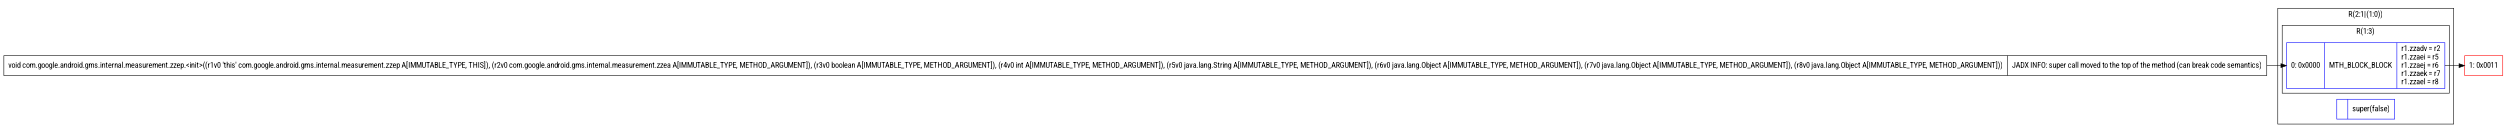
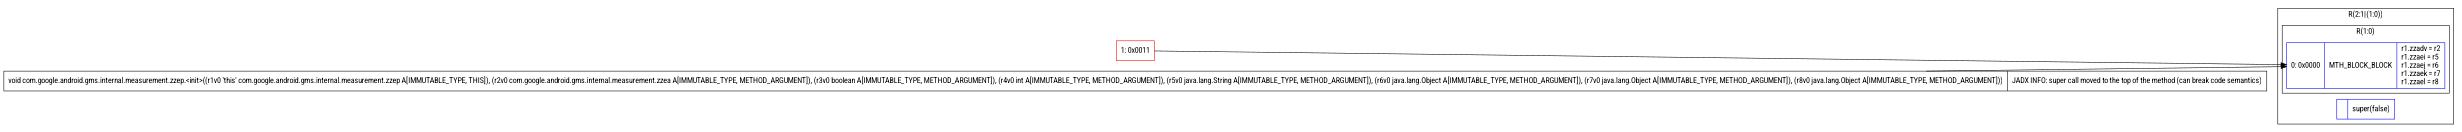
(2366, 32) -> (2366, 32)
(2452, 66) -> (1718, 58)
